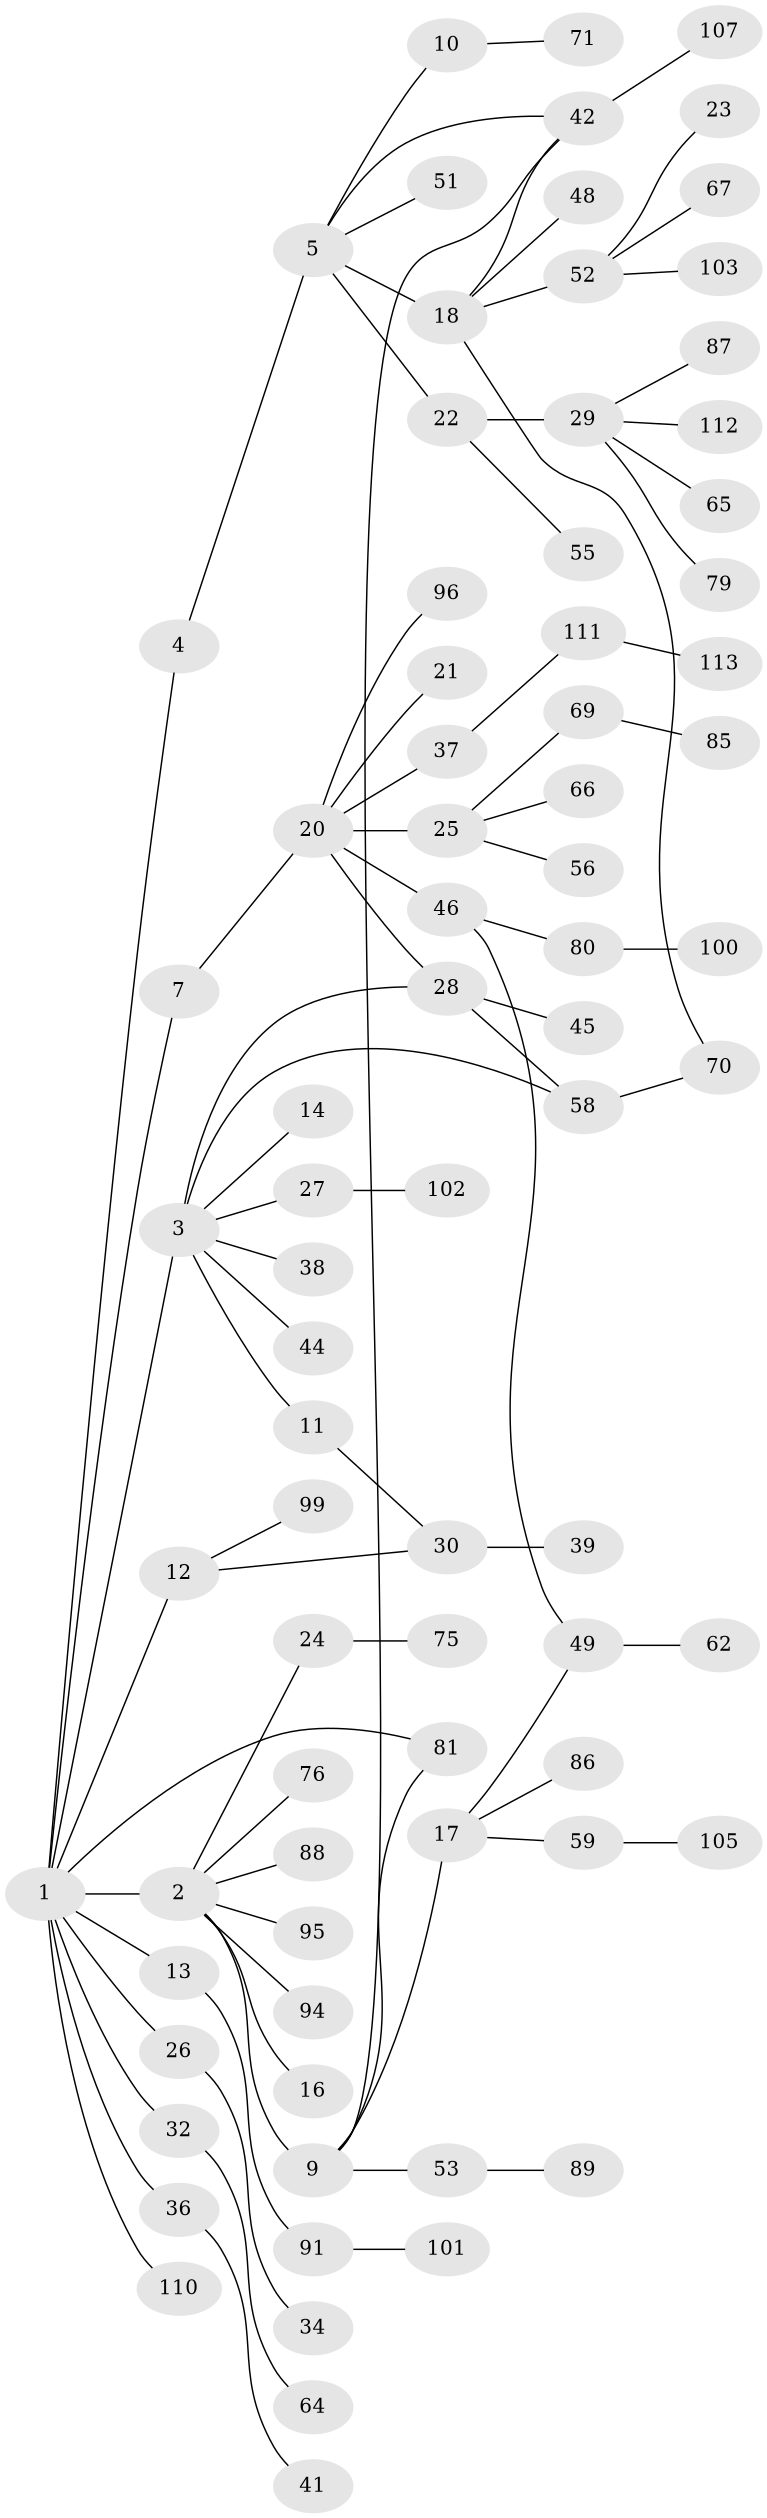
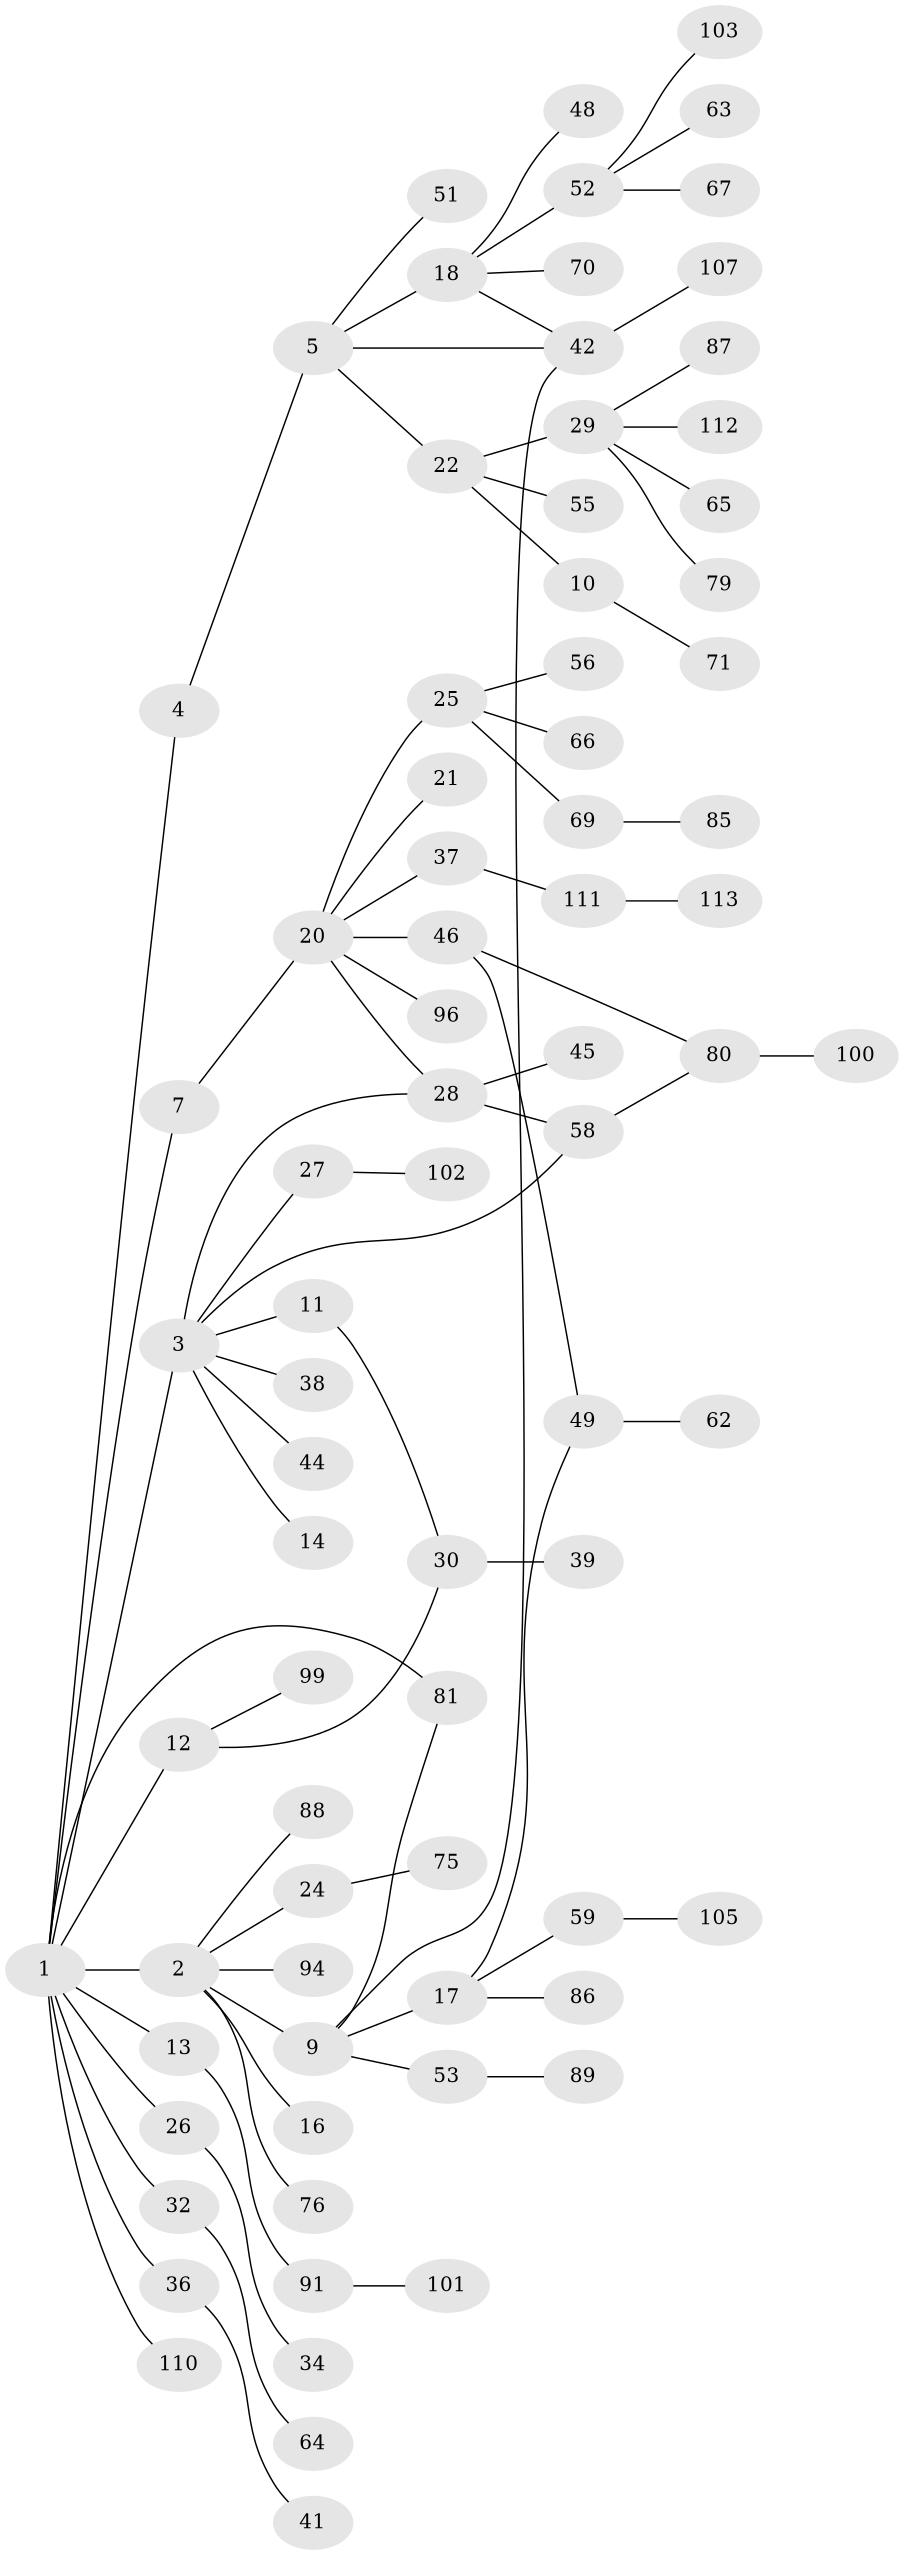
(720, 111) -> (720, 111)
(374, 144) -> (513, 524)
(652, 1087) -> (652, 1094)
(313, 1933) -> none
